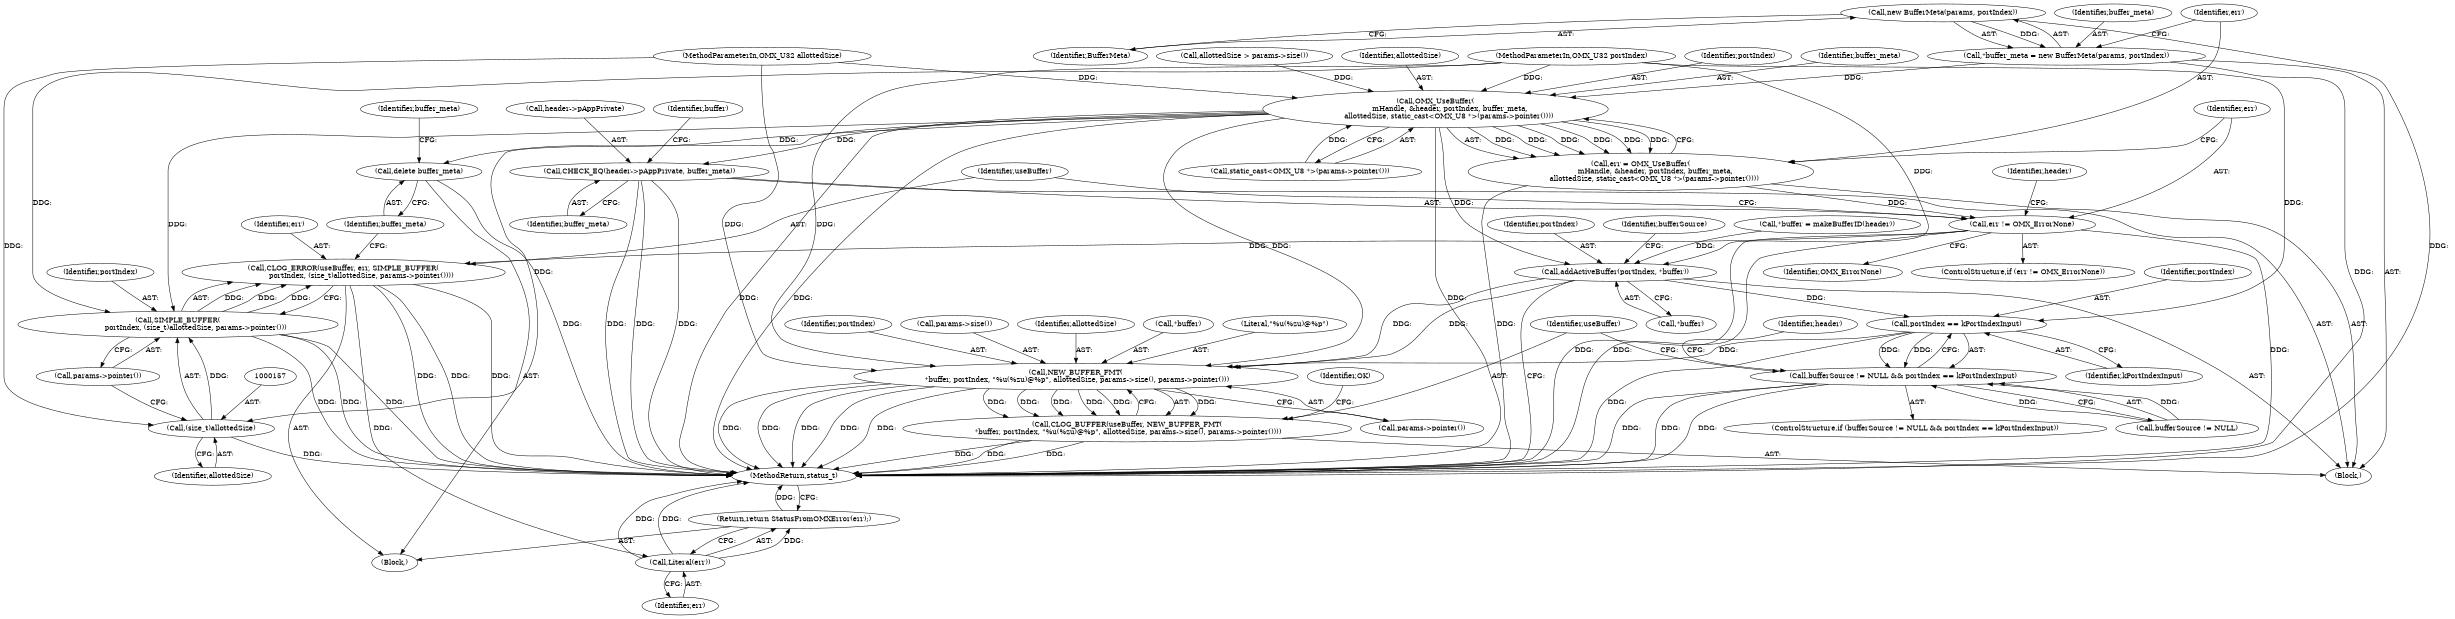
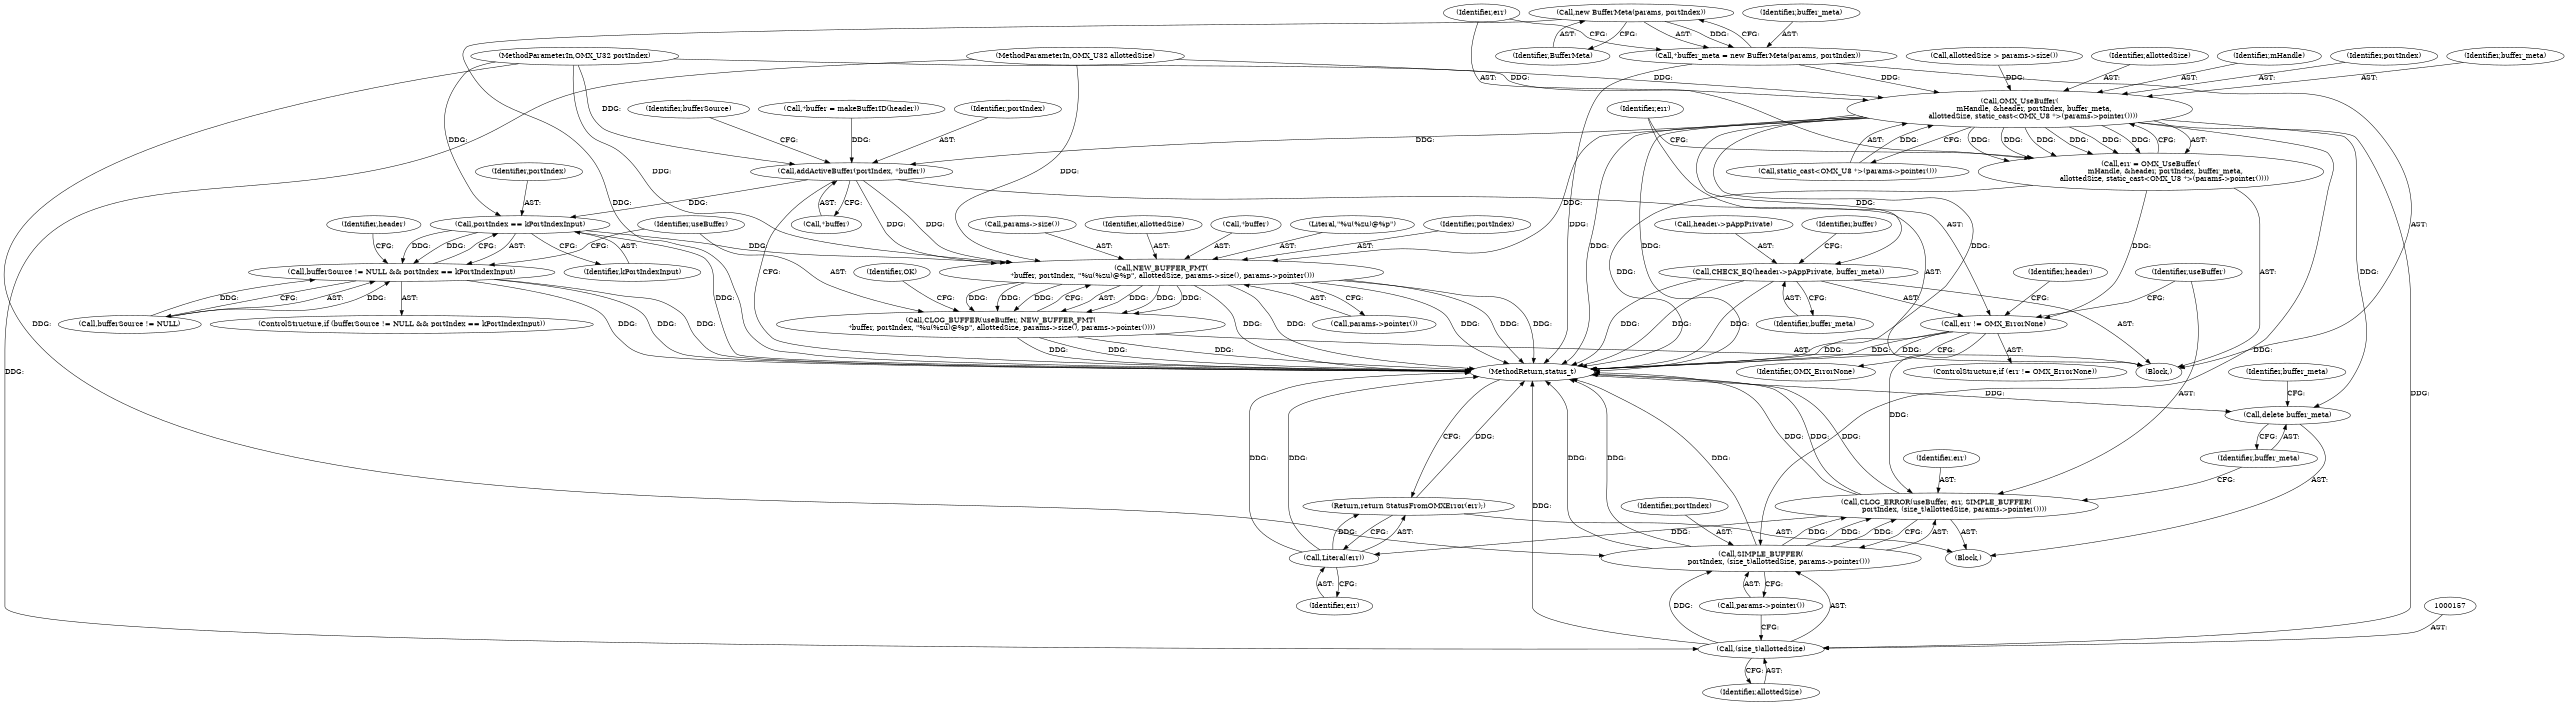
(2062, 35) -> (1752, 35)
none -> (2269, 56)
(568, 353) -> (1908, 393)
